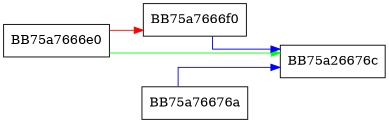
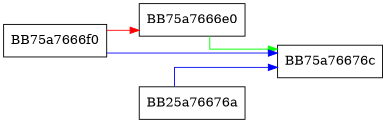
(122, 30) -> (119, 30)
(333, 61) -> (330, 61)
(195, 103) -> (192, 103)
